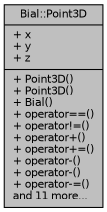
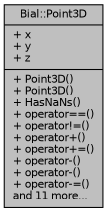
(33, 103) -> (47, 103)
